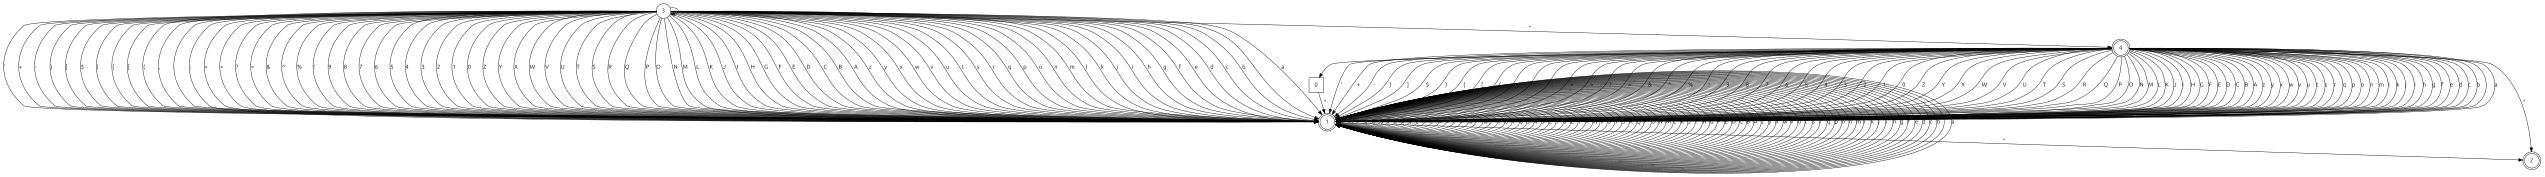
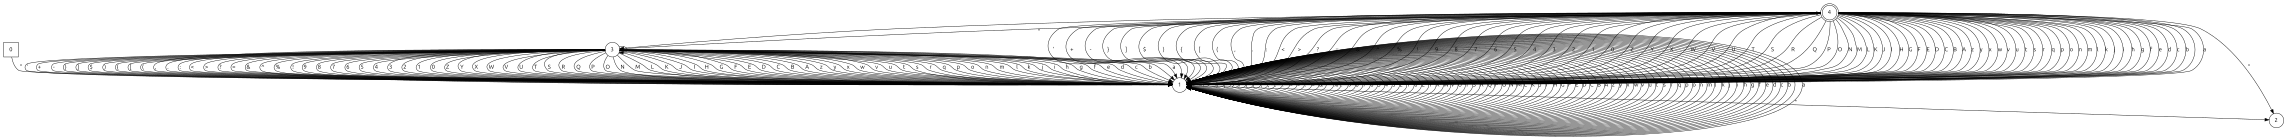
(1714, 53) -> (1132, 21)
(1327, 122) -> (1180, 85)
(2532, 161) -> (2276, 120)
